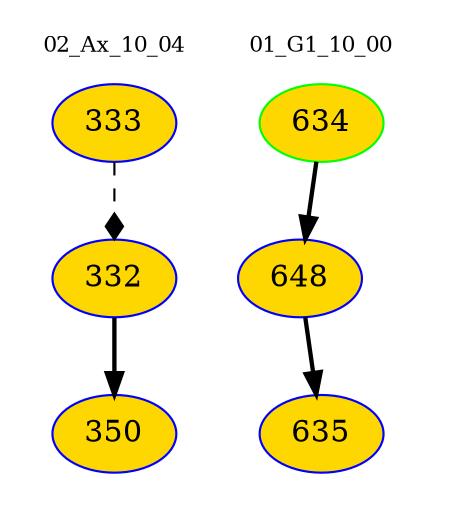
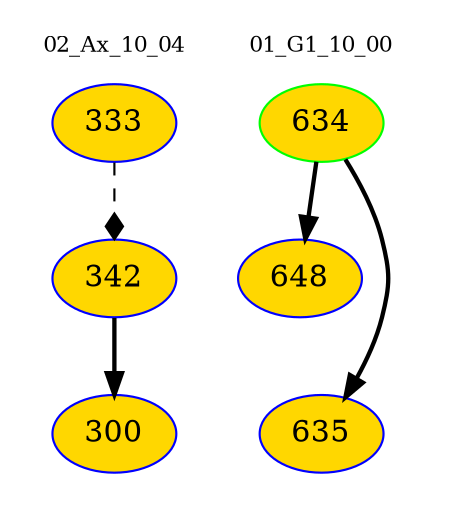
(114, 278) -> (114, 278)
(309, 345) -> (388, 267)
(114, 434) -> (114, 434)
